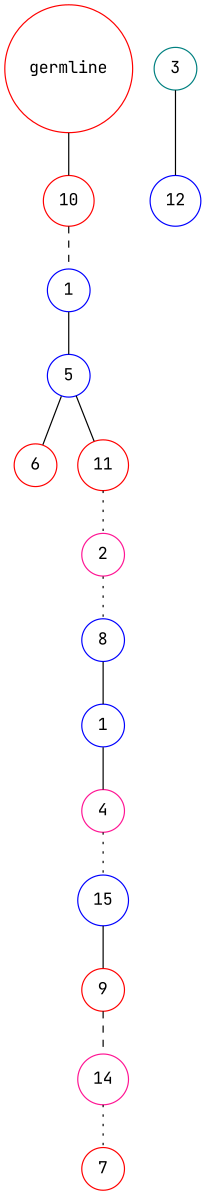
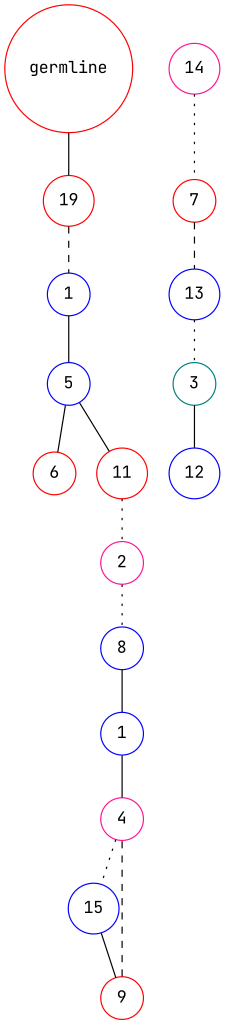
(69, 201) -> (69, 201)
none -> (194, 294)
(103, 1033) -> (122, 909)
